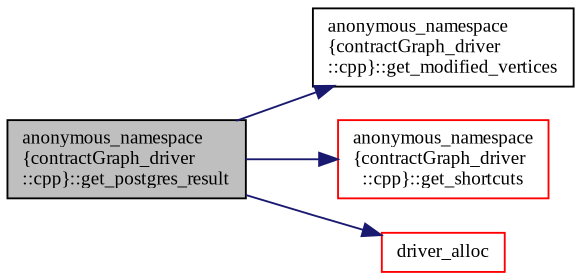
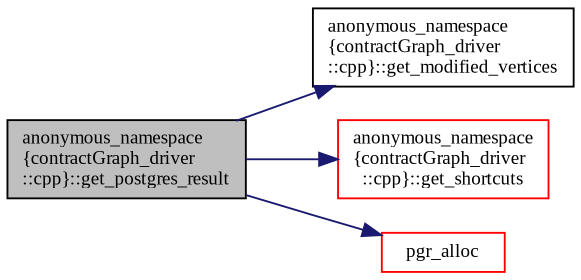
(443, 252) -> (443, 252)
